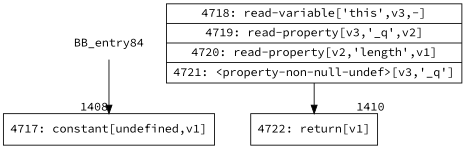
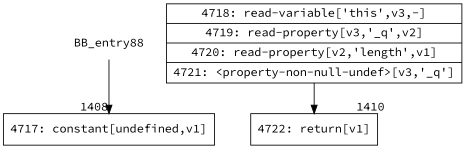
(109, 43) -> (109, 43)
